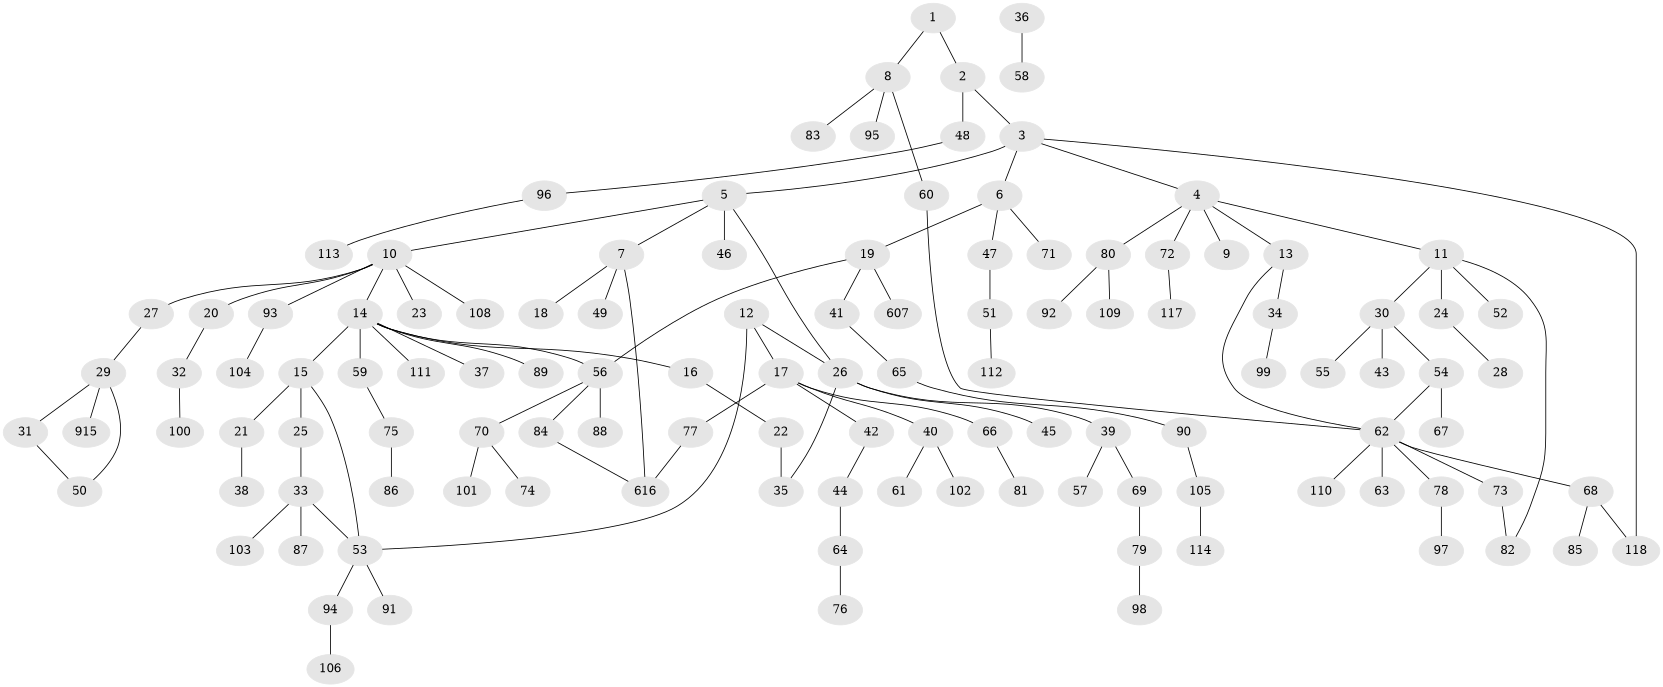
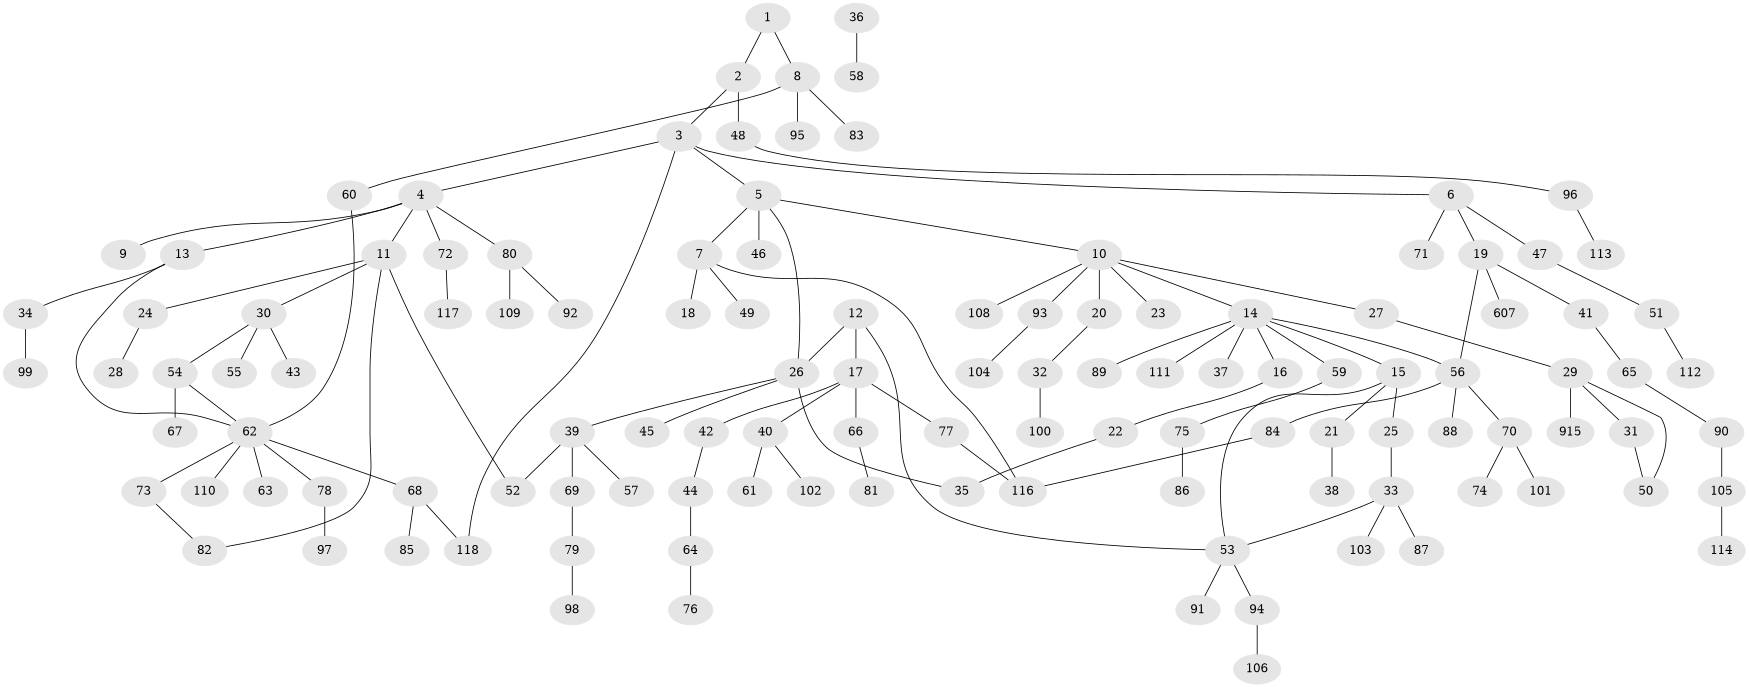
none -> (543, 462)
(645, 492) -> (1023, 492)
